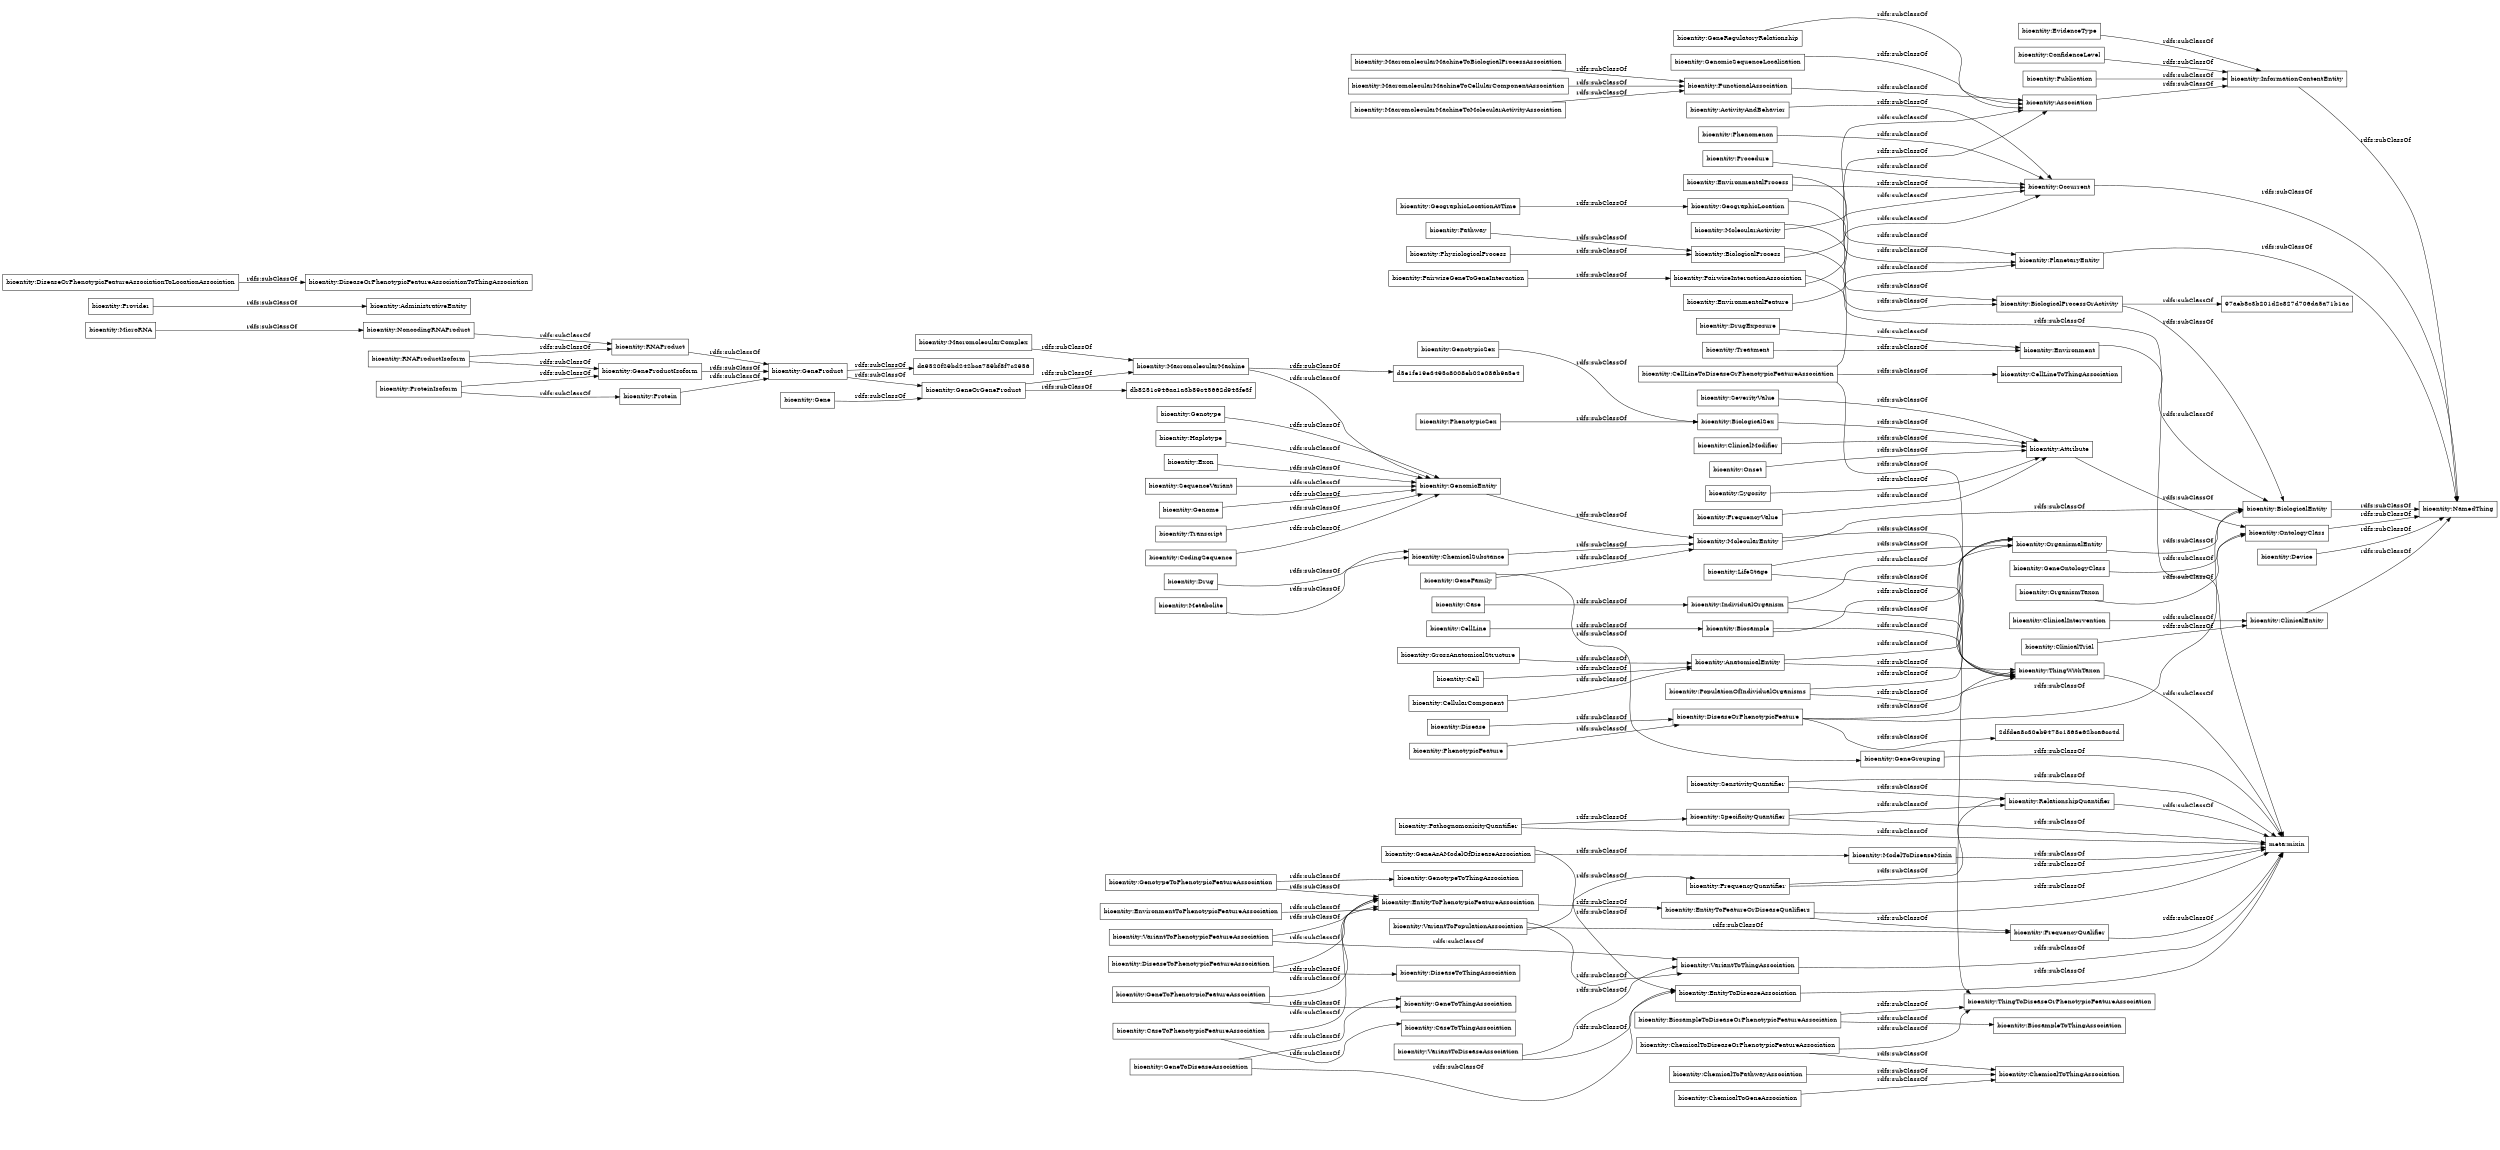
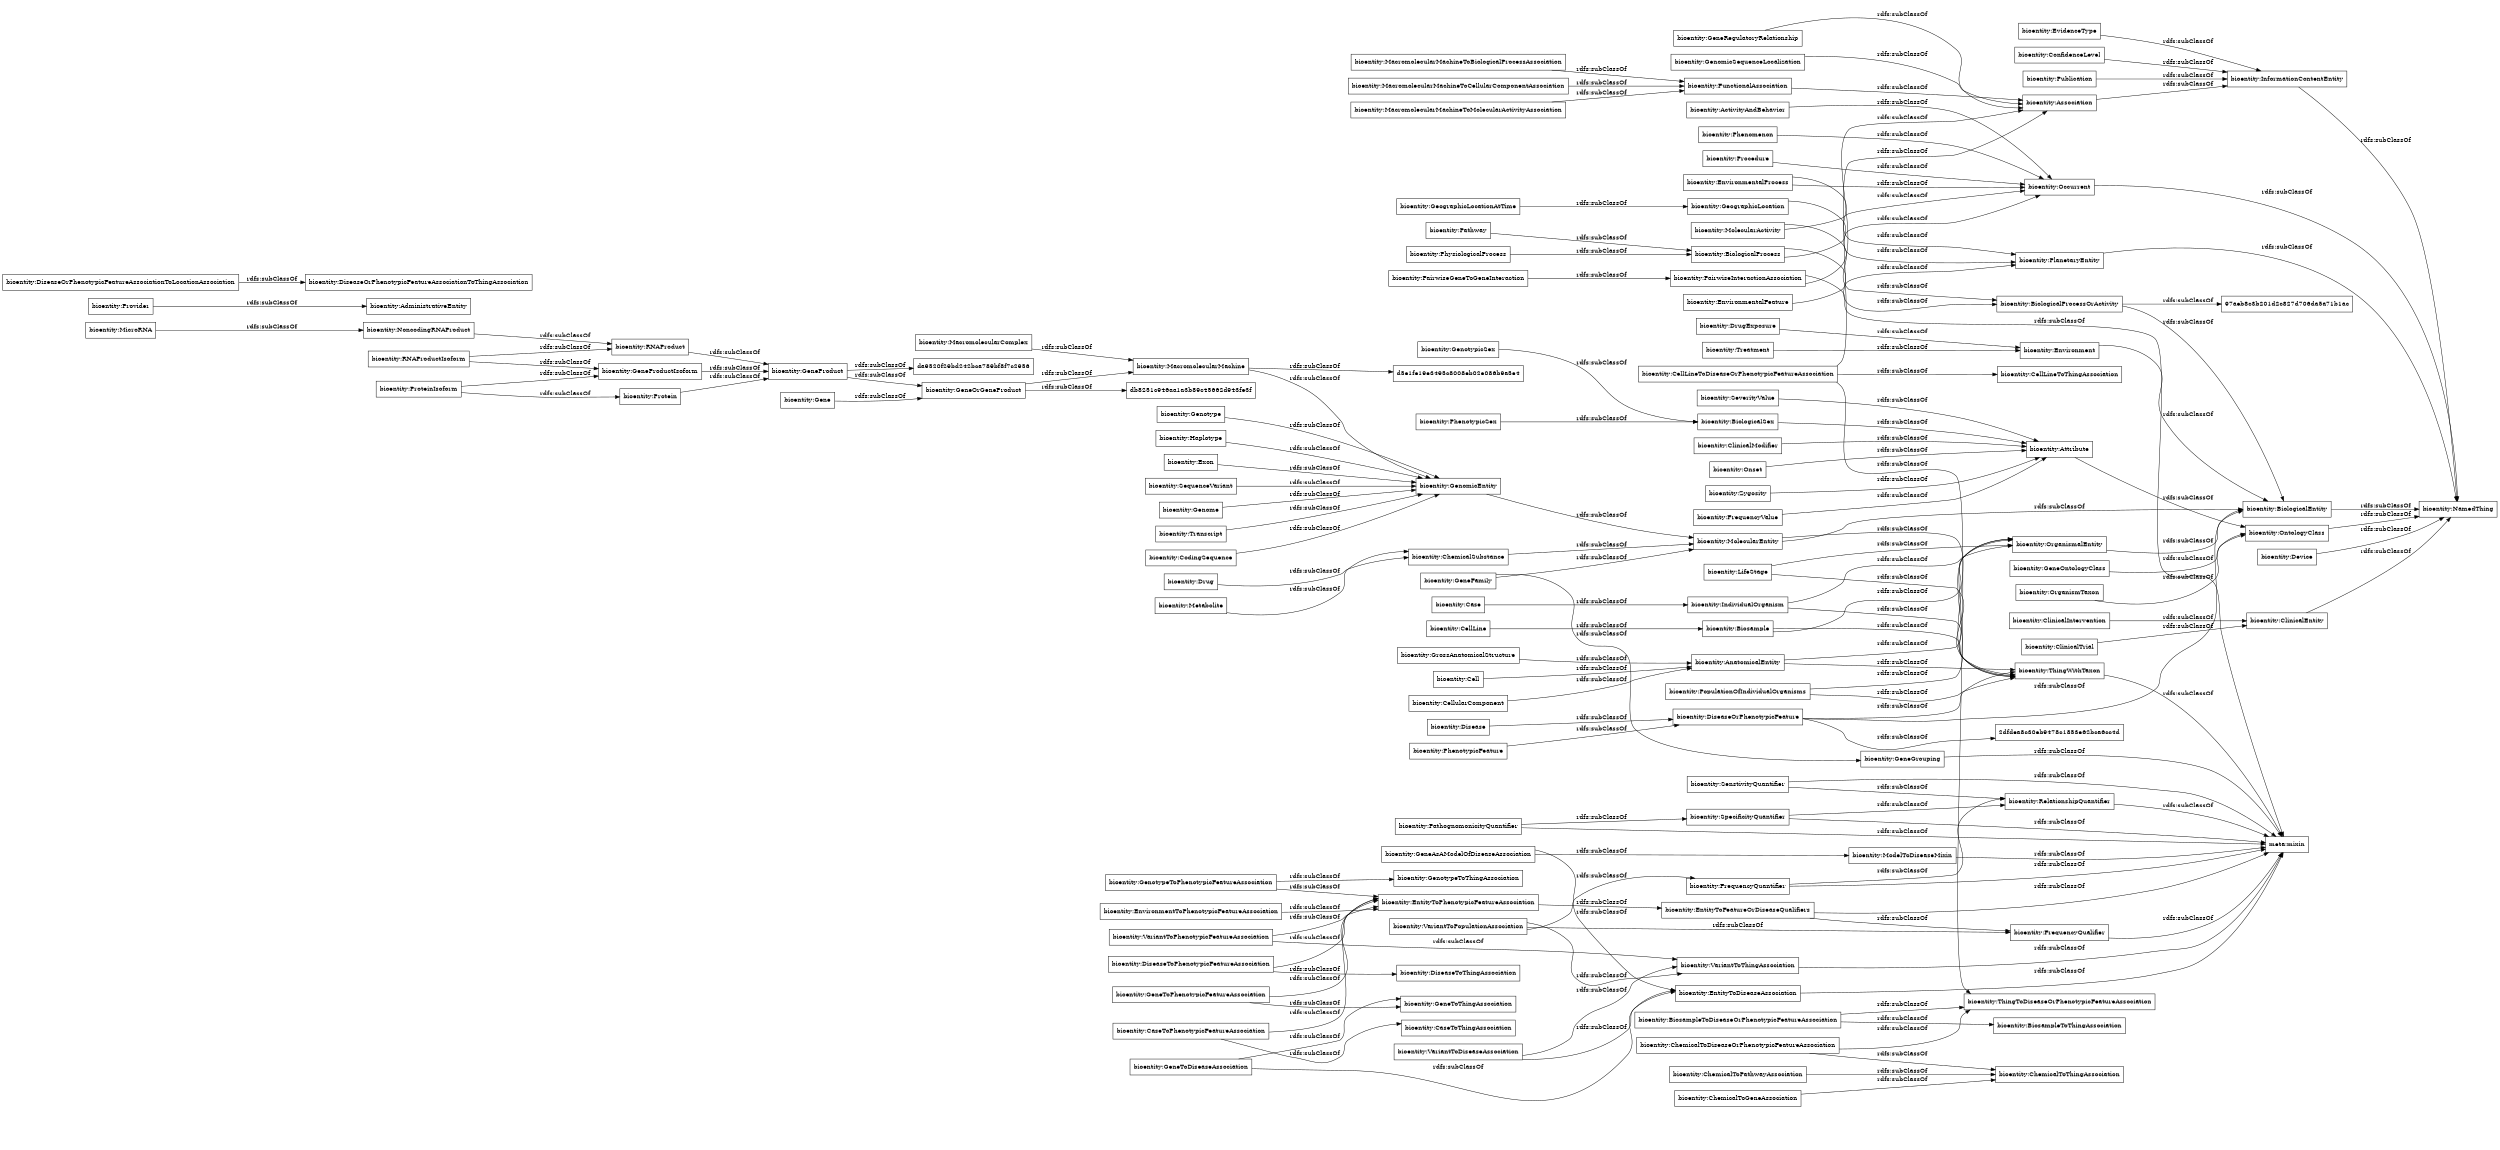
(2060, 732) -> (2060, 732)
